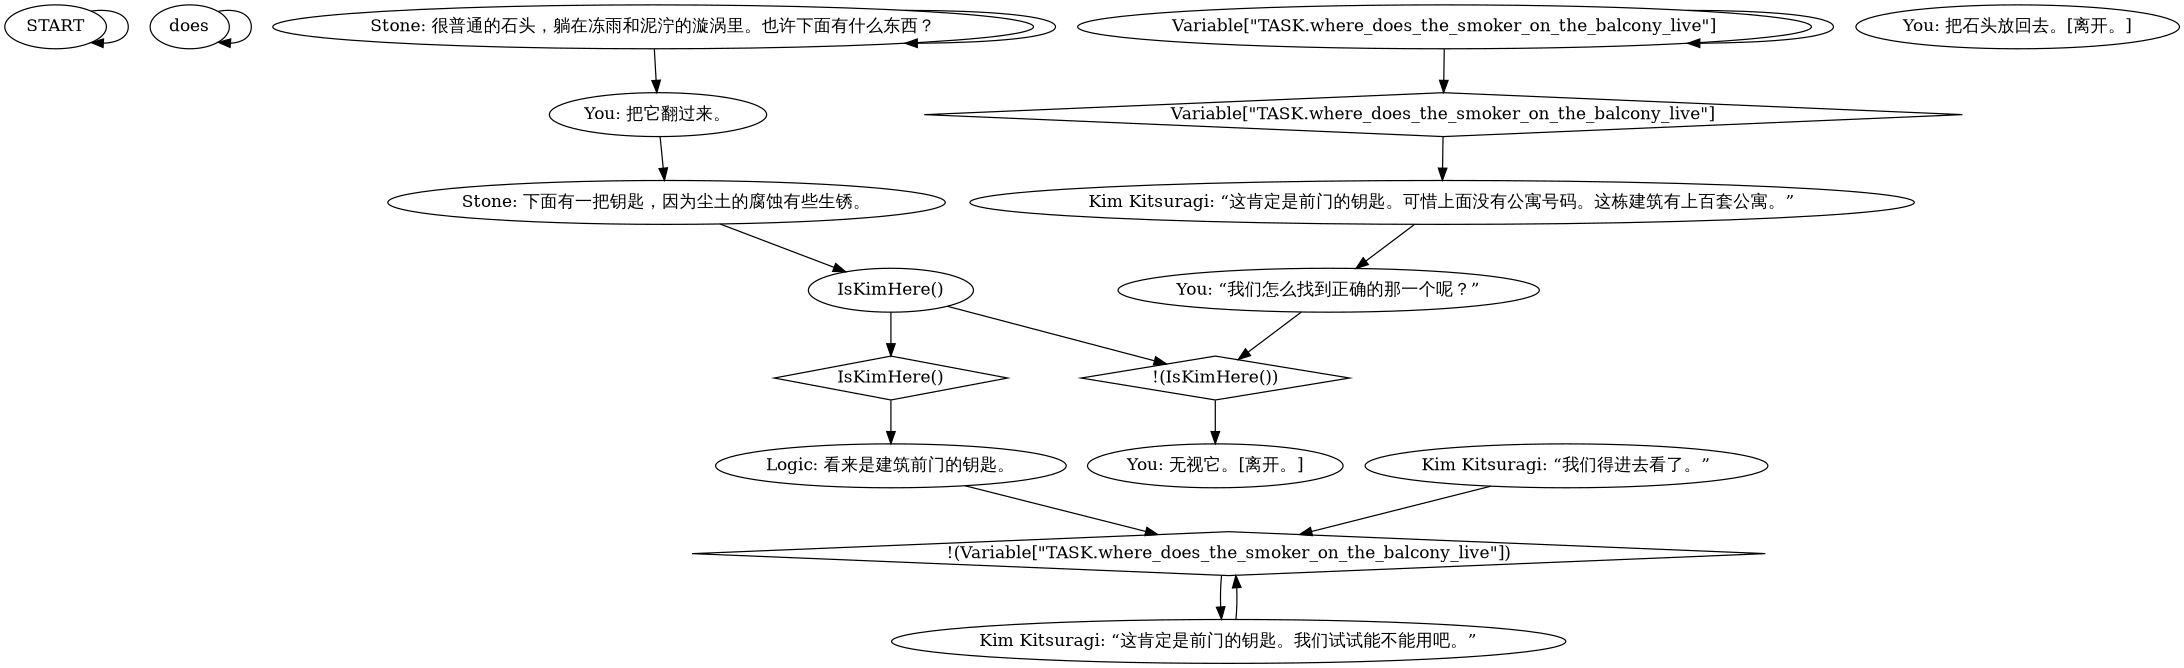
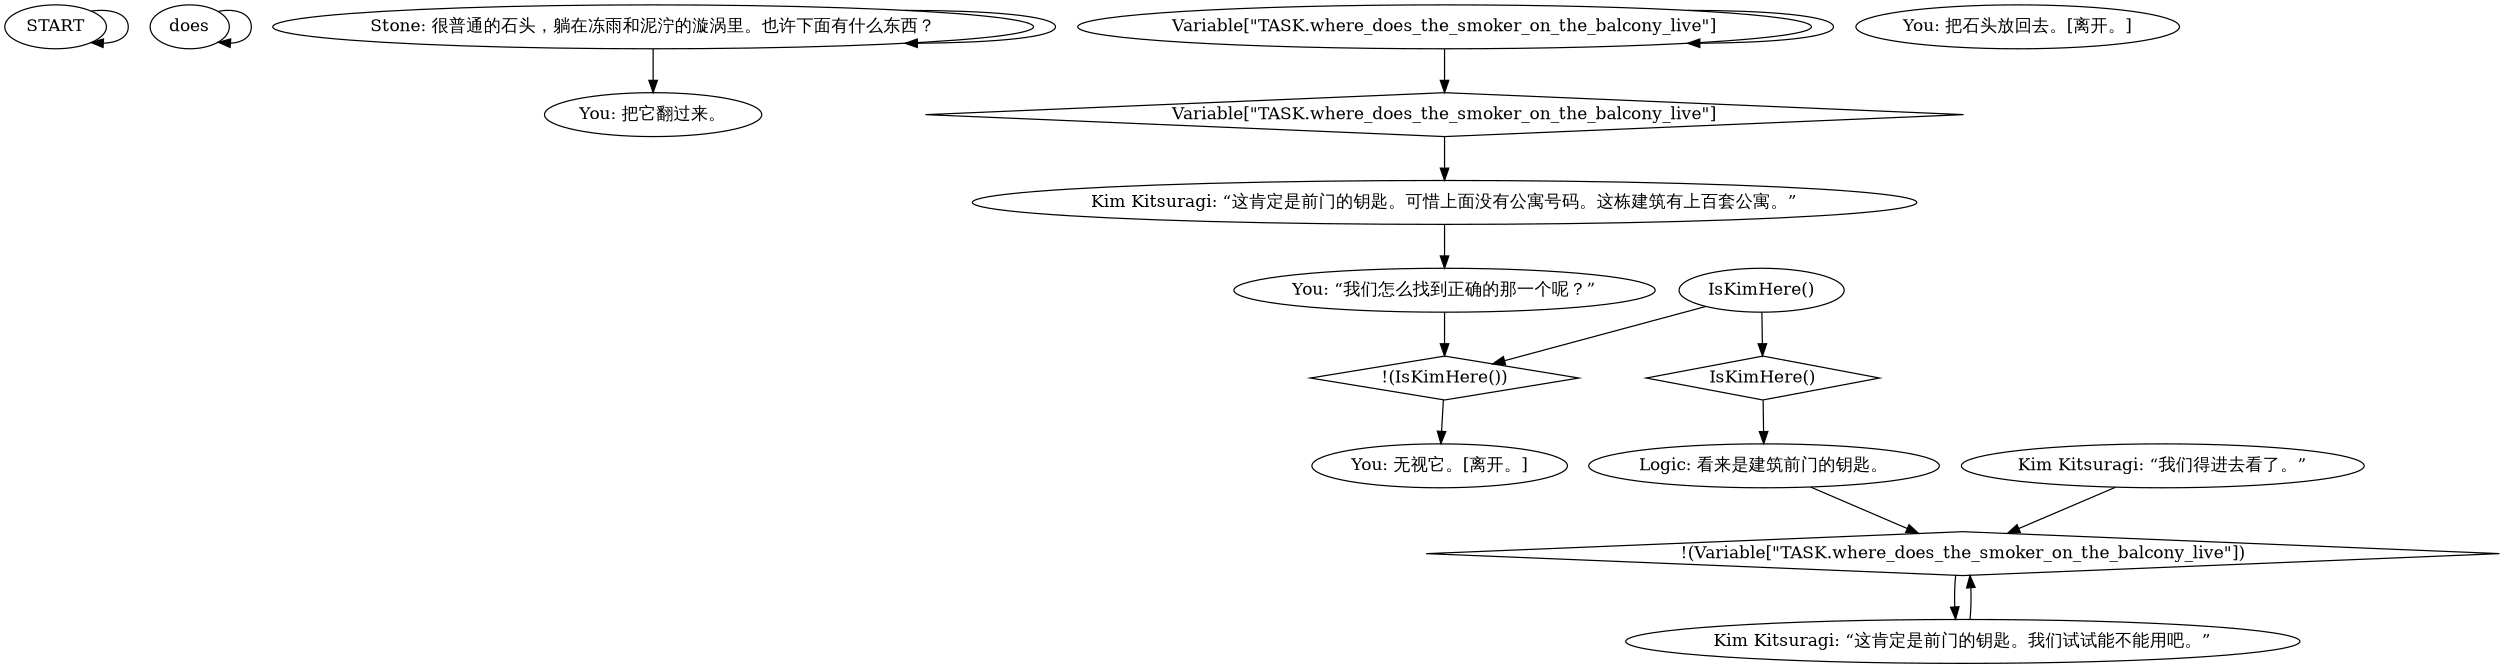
(667, 202) -> none
